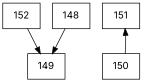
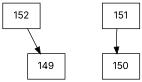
(71, 16) -> none
(126, 45) -> (116, 38)
